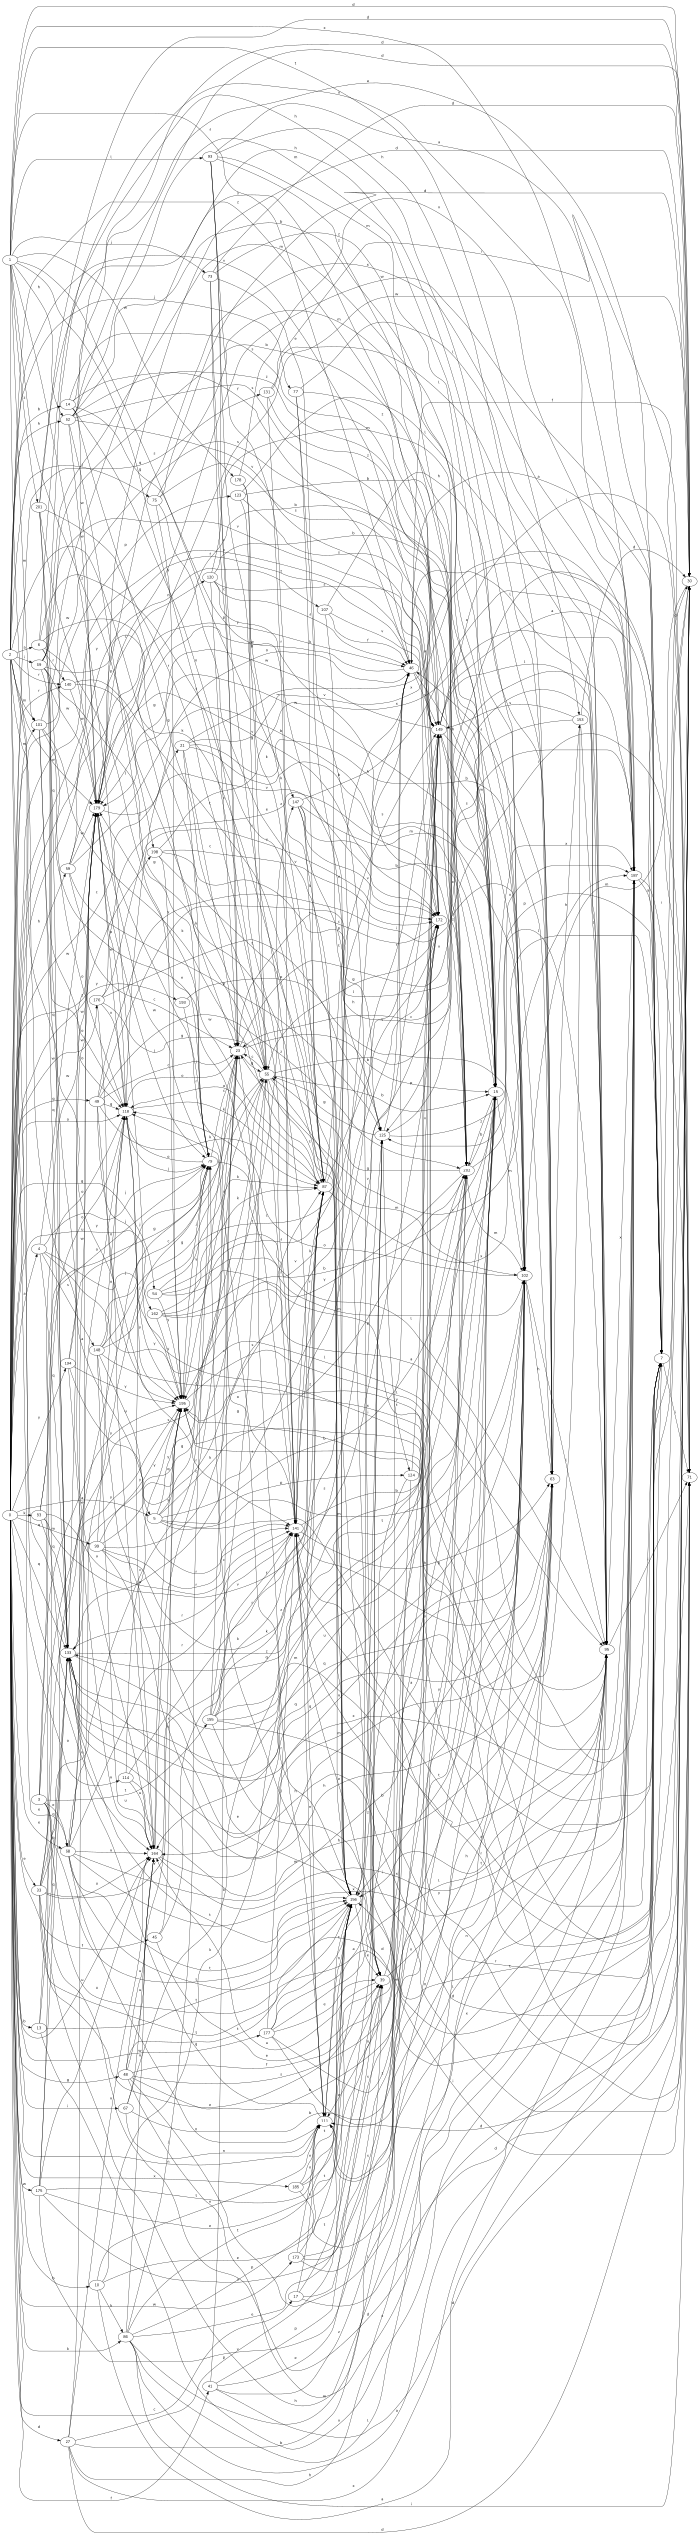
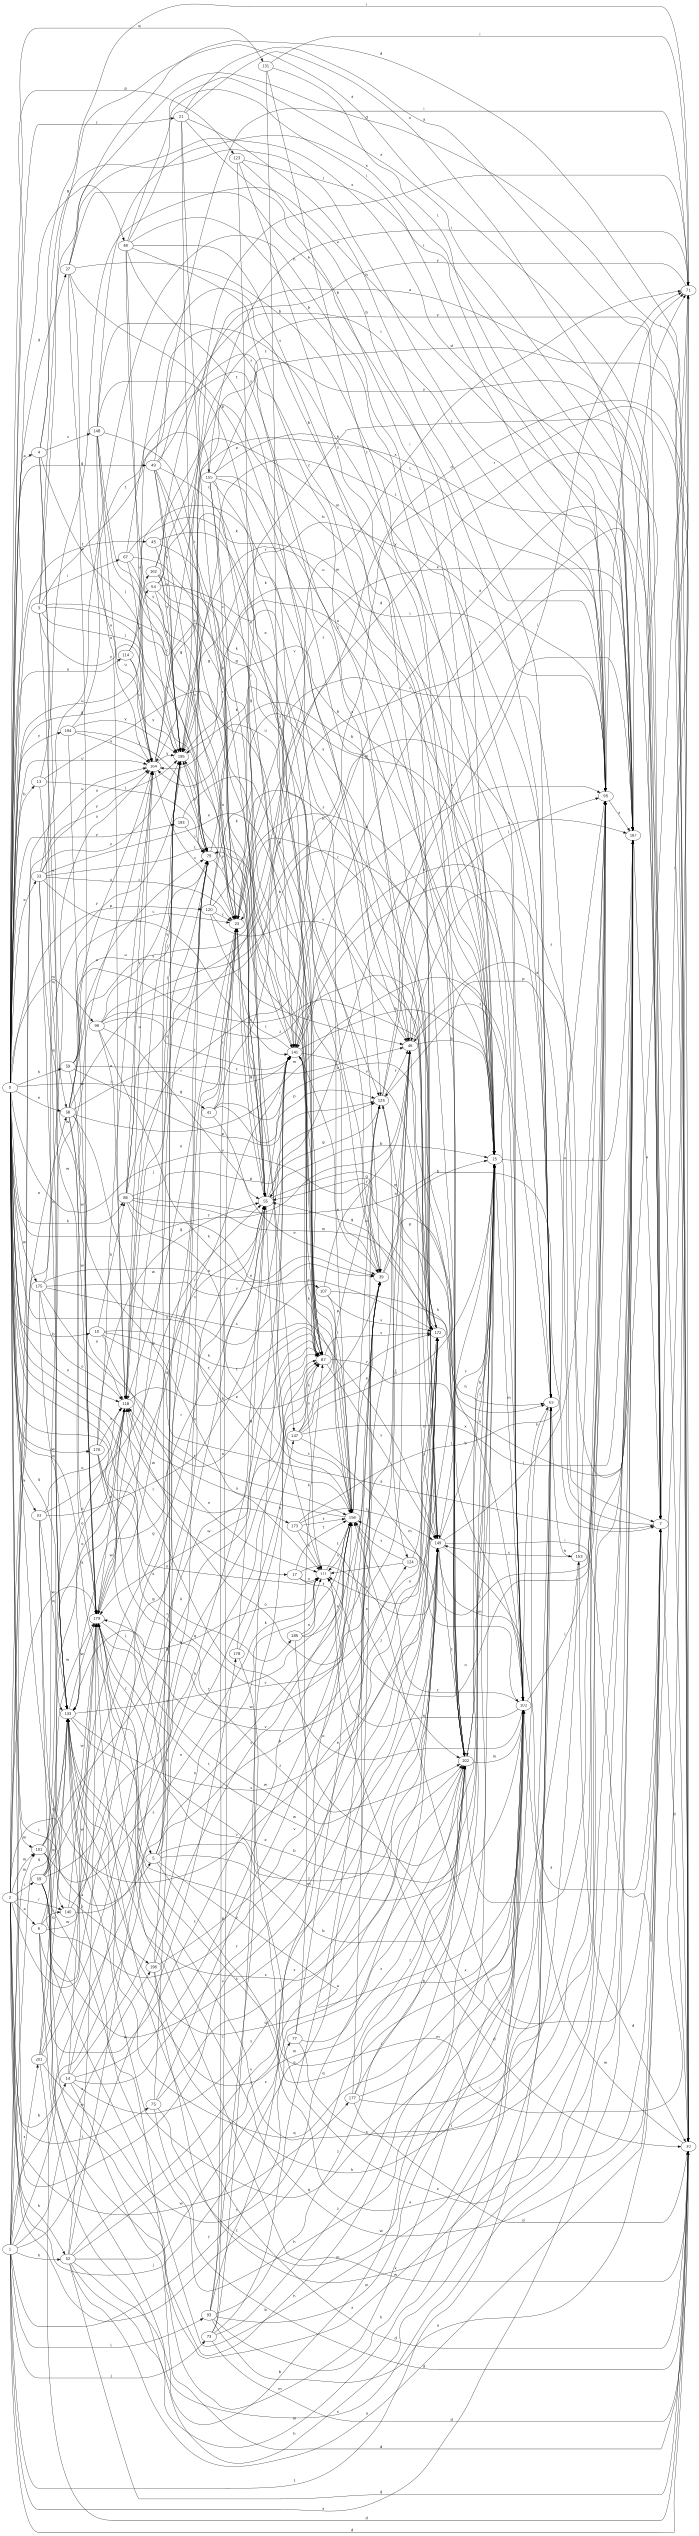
none -> (415, 779)
none -> (307, 885)
(110, 1106) -> (233, 847)
(339, 1514) -> (338, 1986)
(280, 1807) -> none
